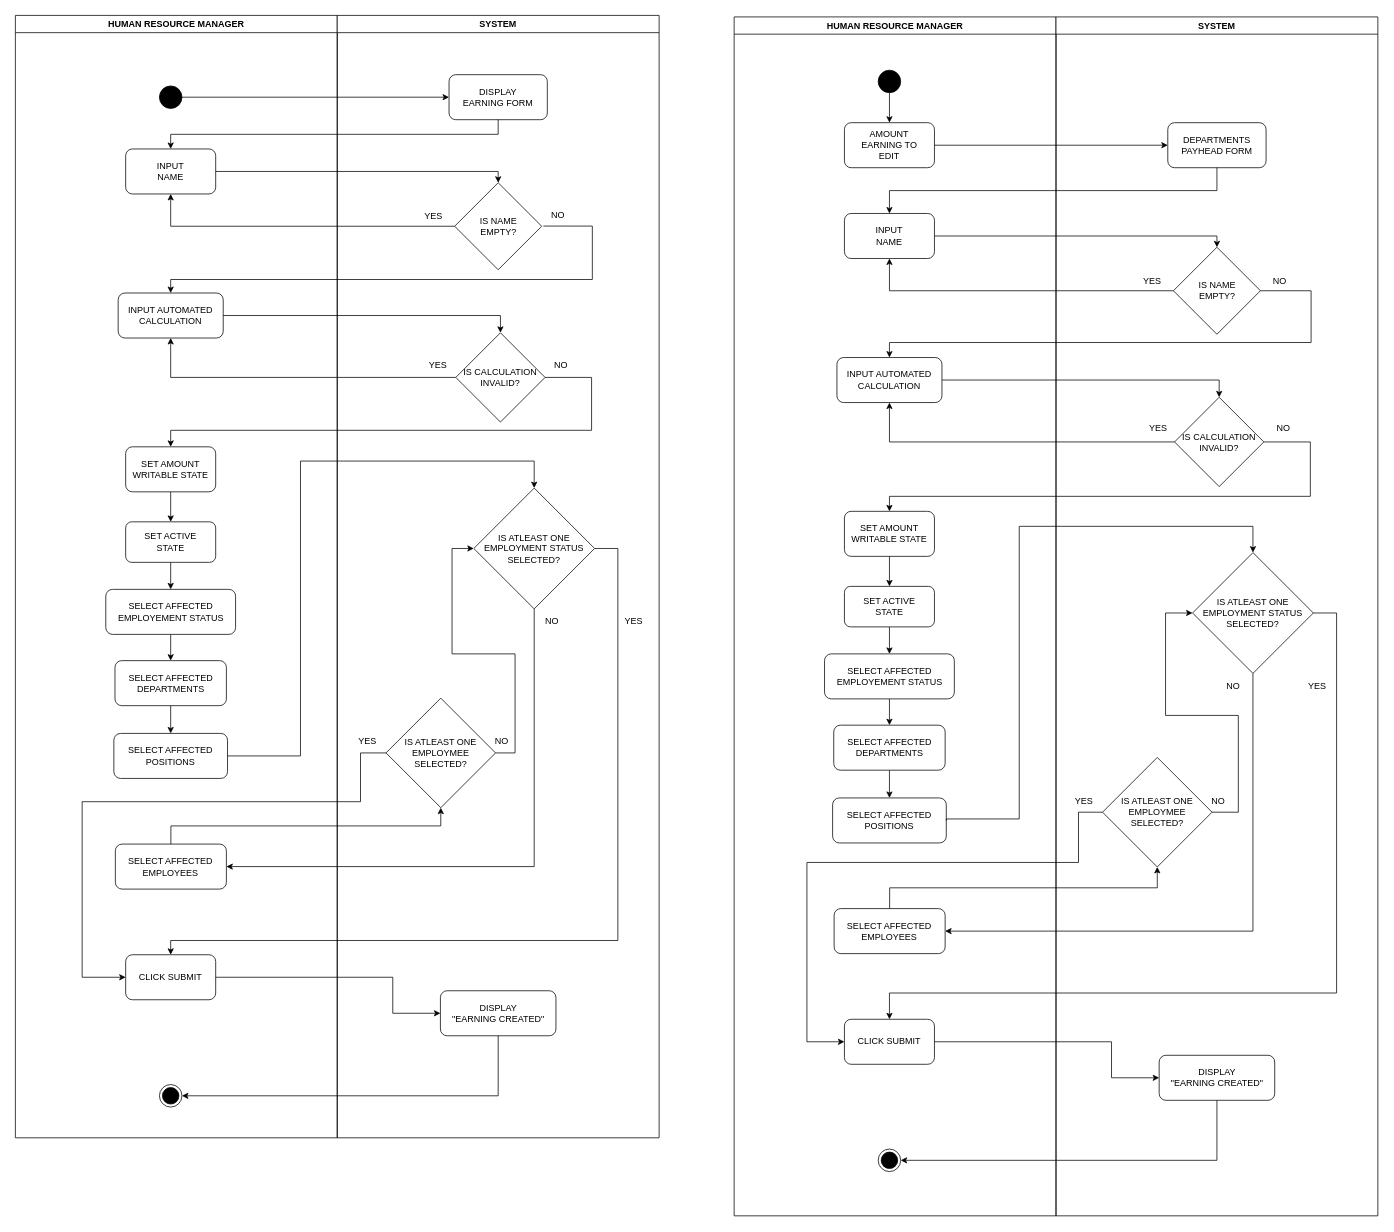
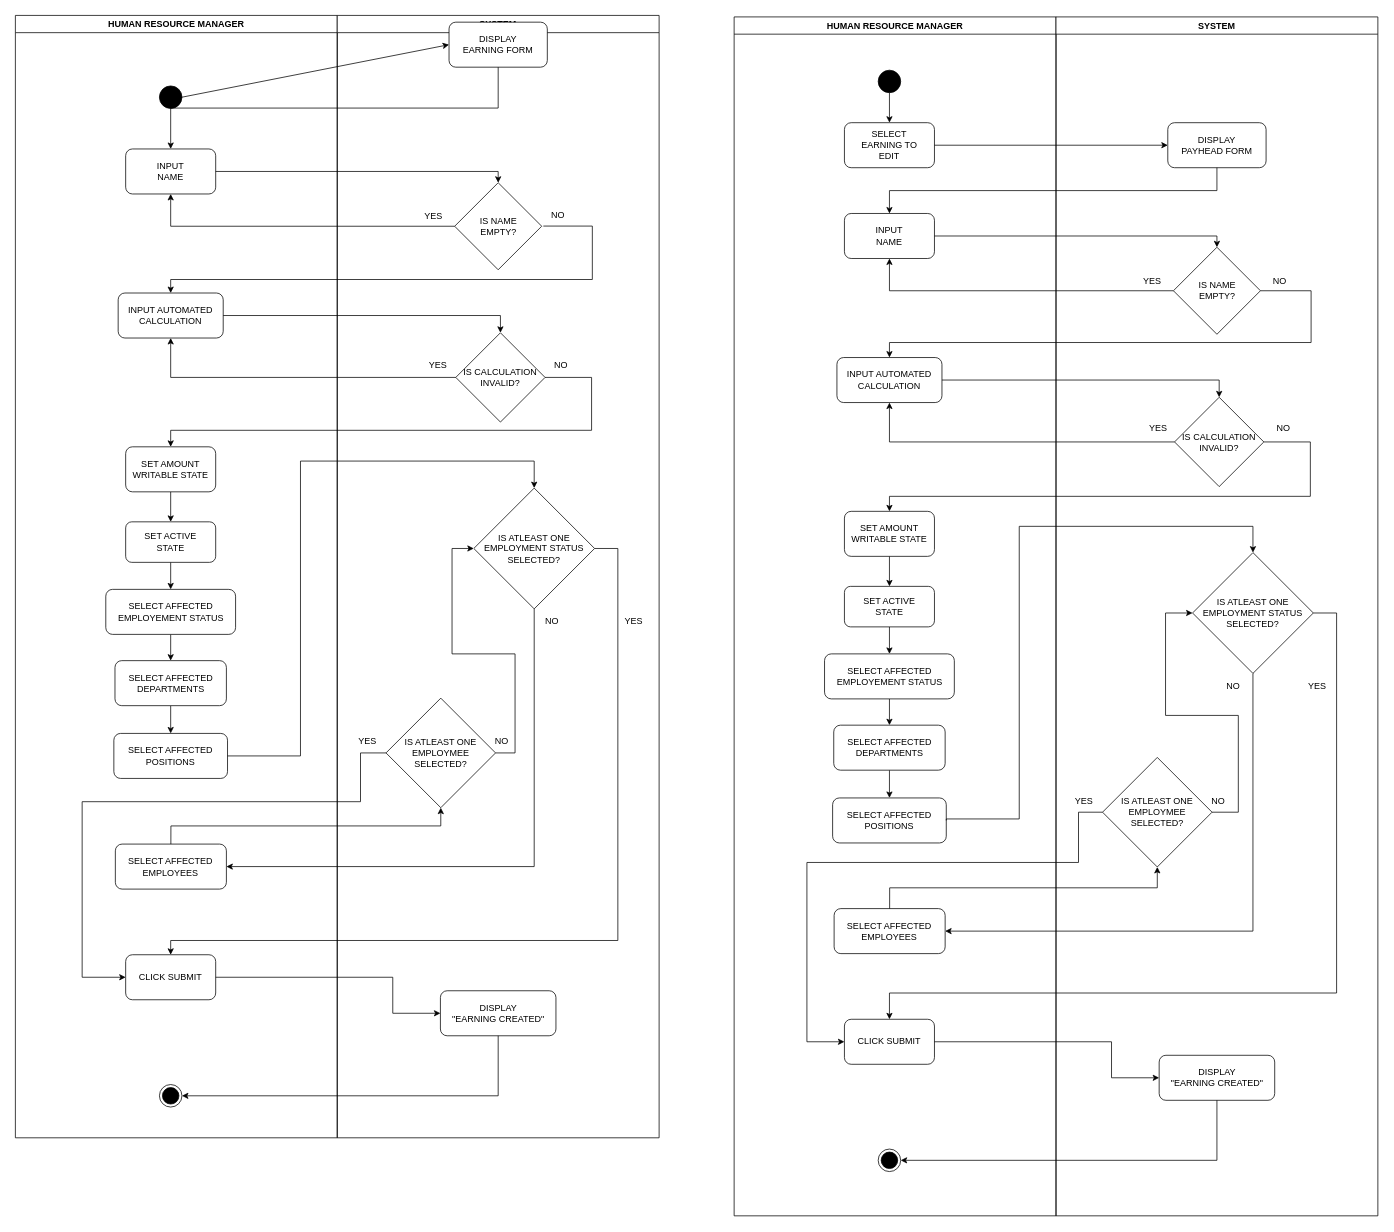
(498, 97) -> (498, 45)
(889, 145) -> (889, 145)
(1217, 145) -> (1217, 145)
